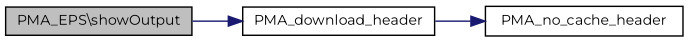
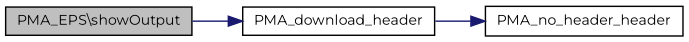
(584, 21) -> (584, 21)
